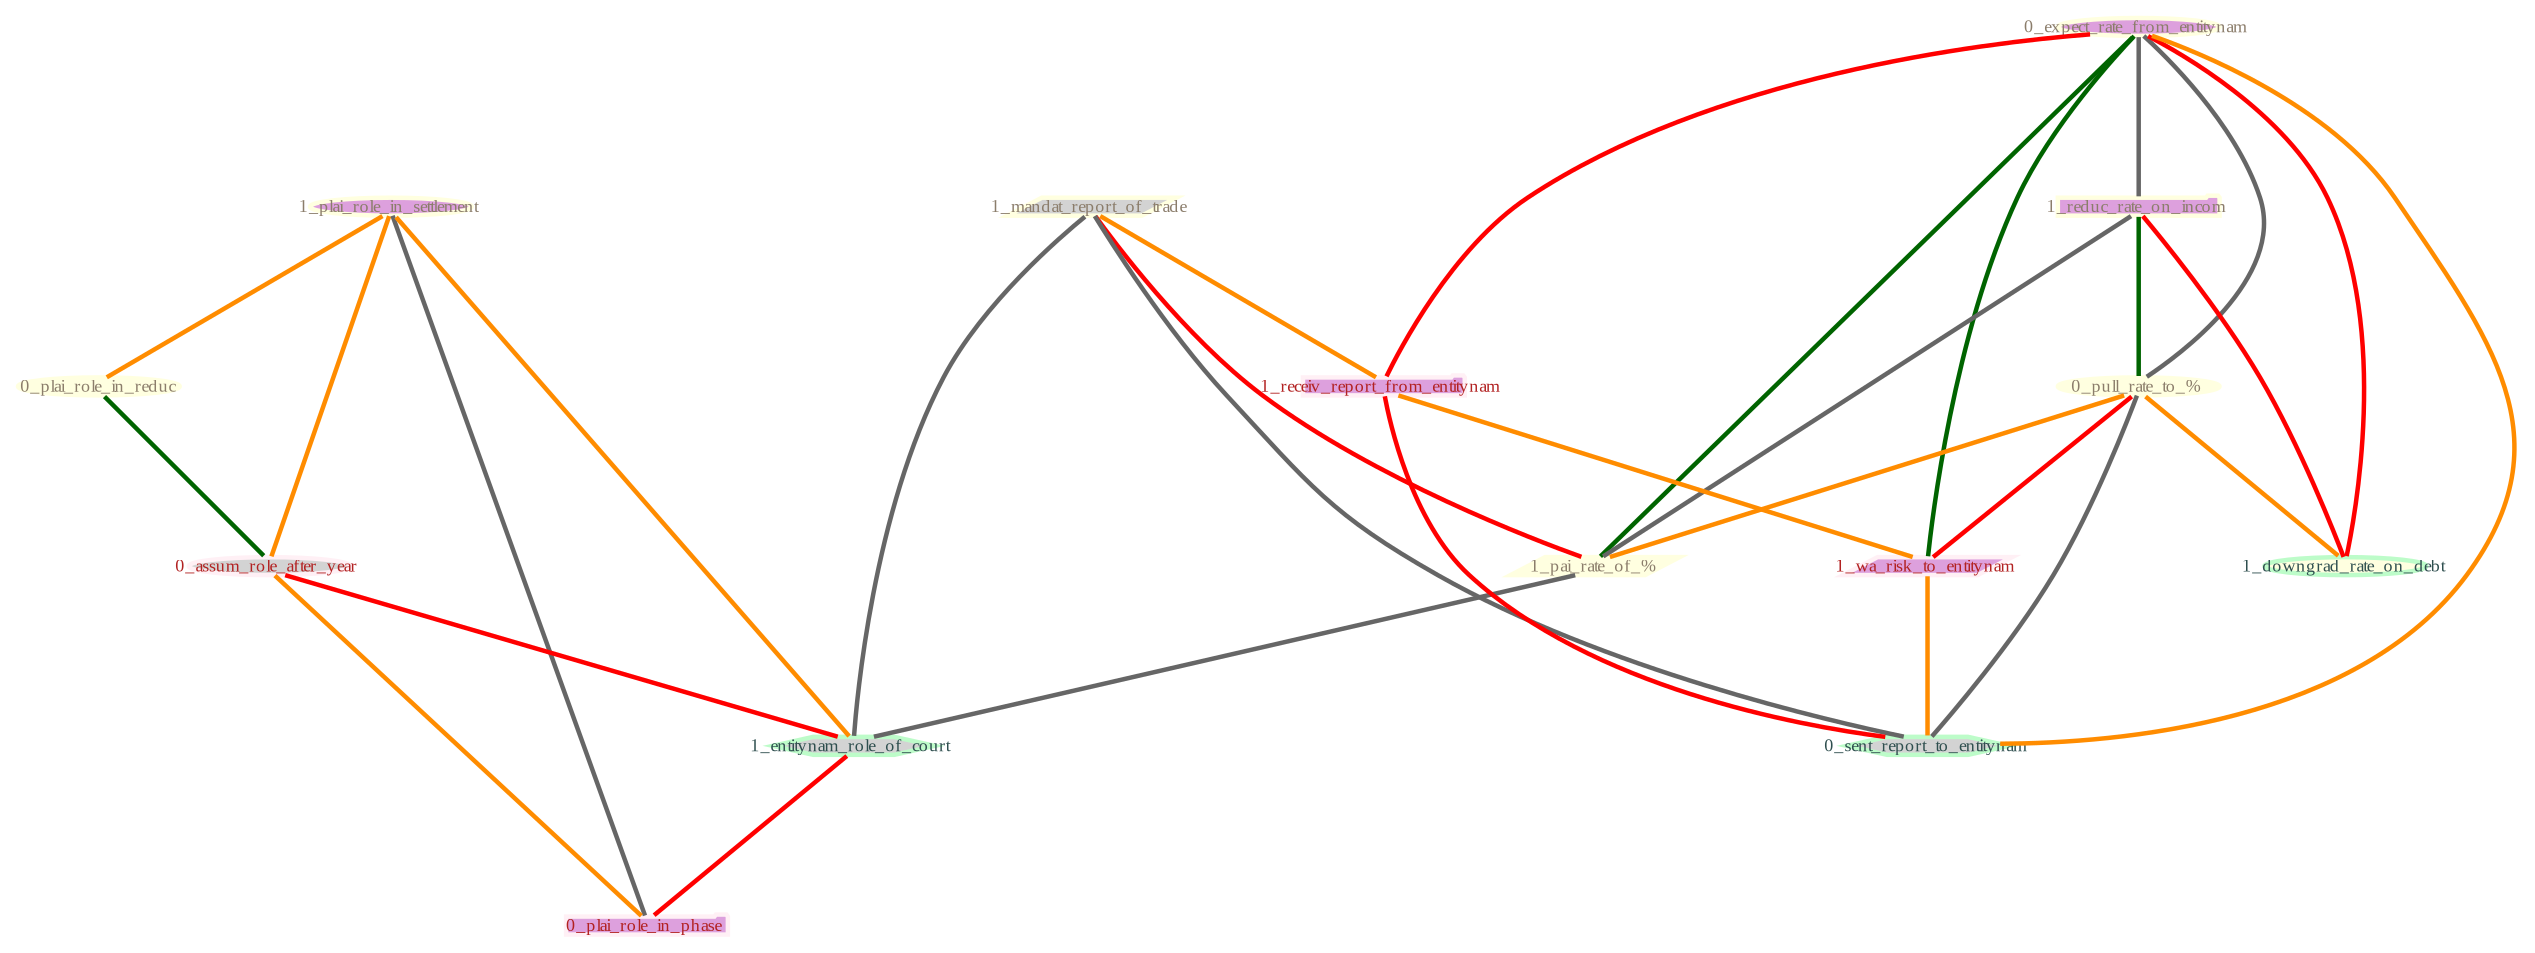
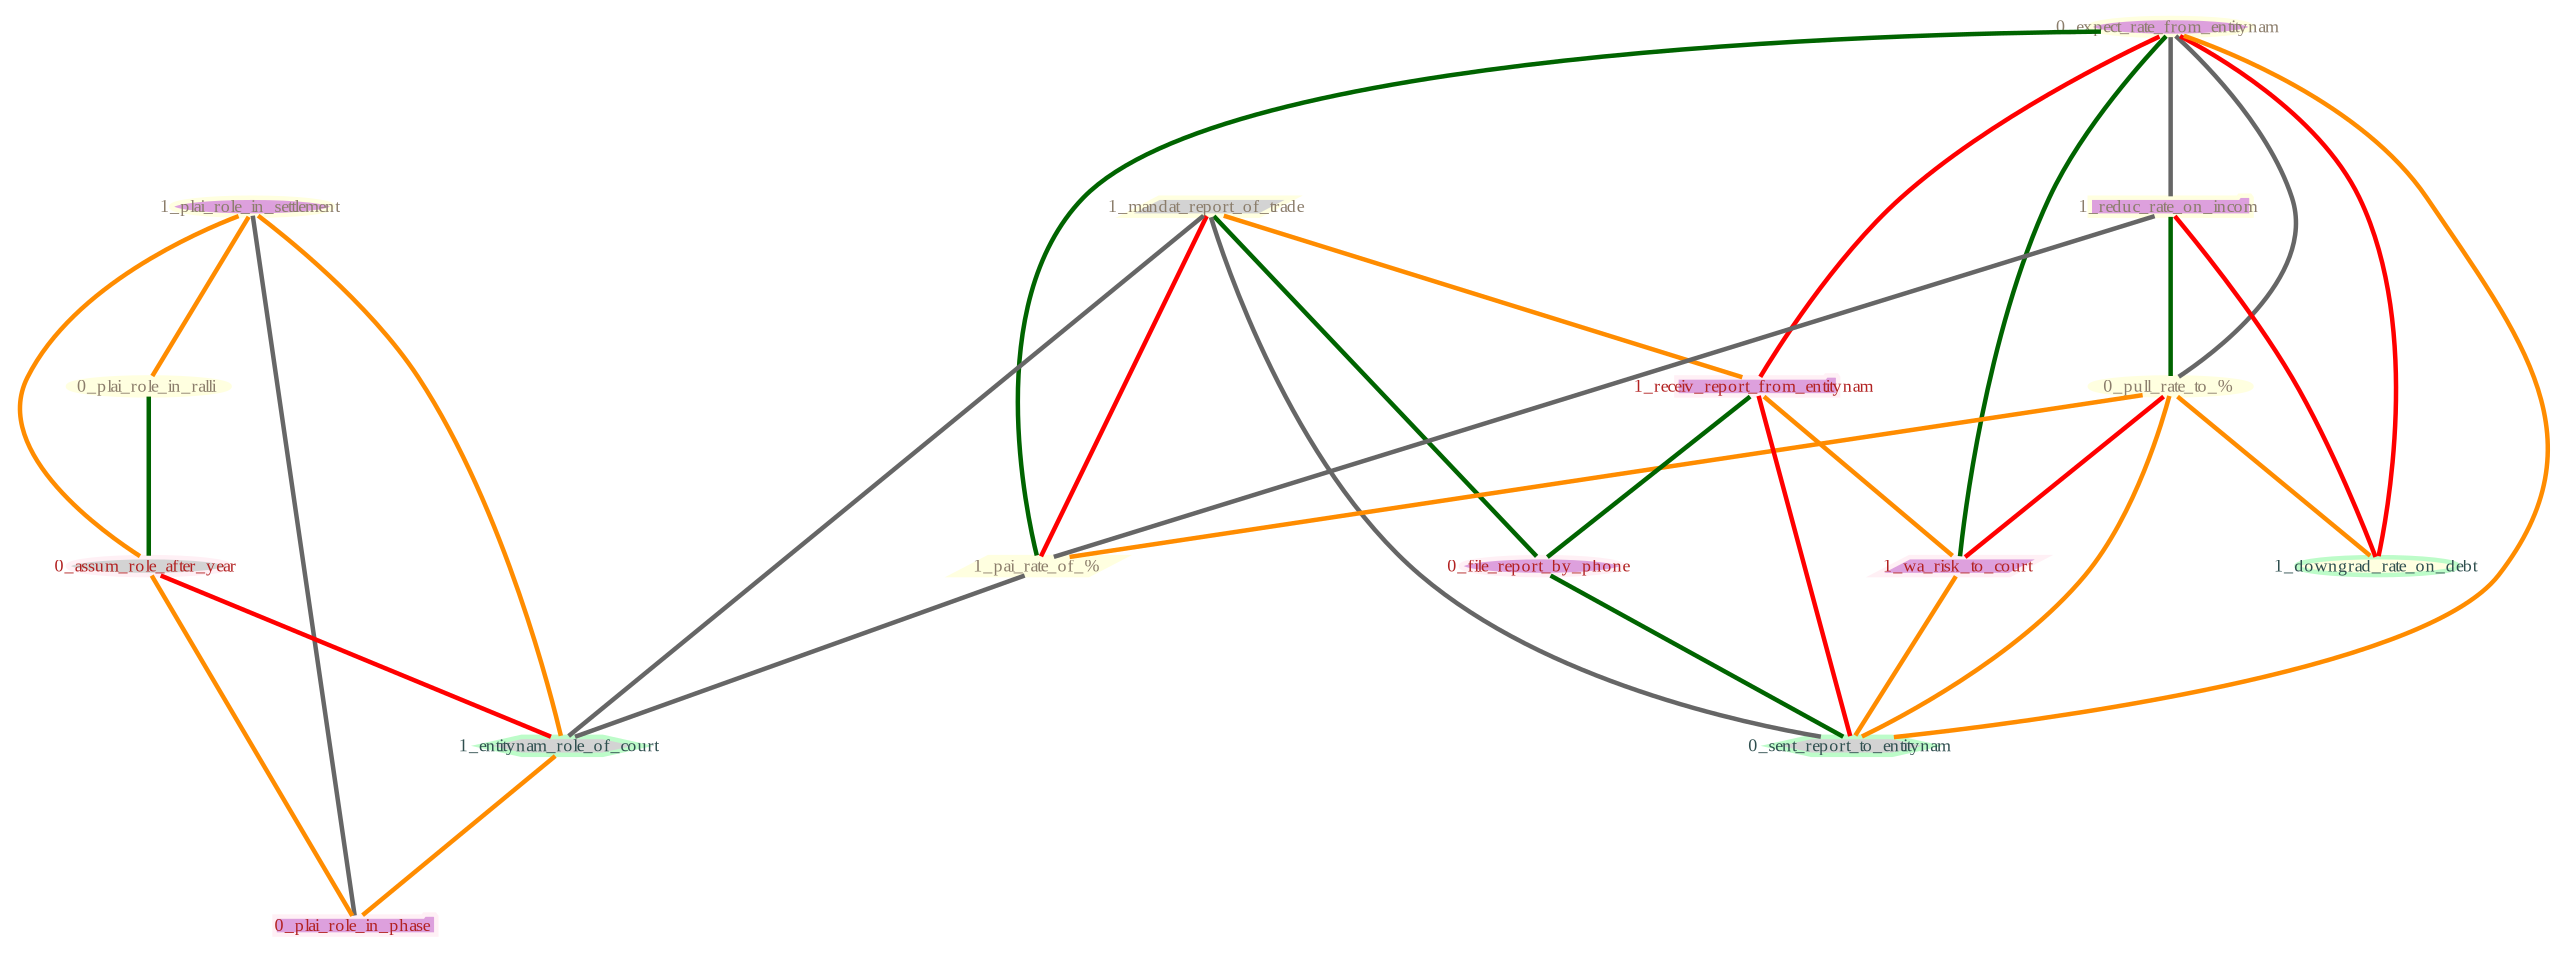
(99, 386) -> (149, 386)
none -> (1542, 566)
(1928, 566) -> (1959, 566)
(2052, 577) -> (2059, 604)
(750, 836) -> (459, 836)
